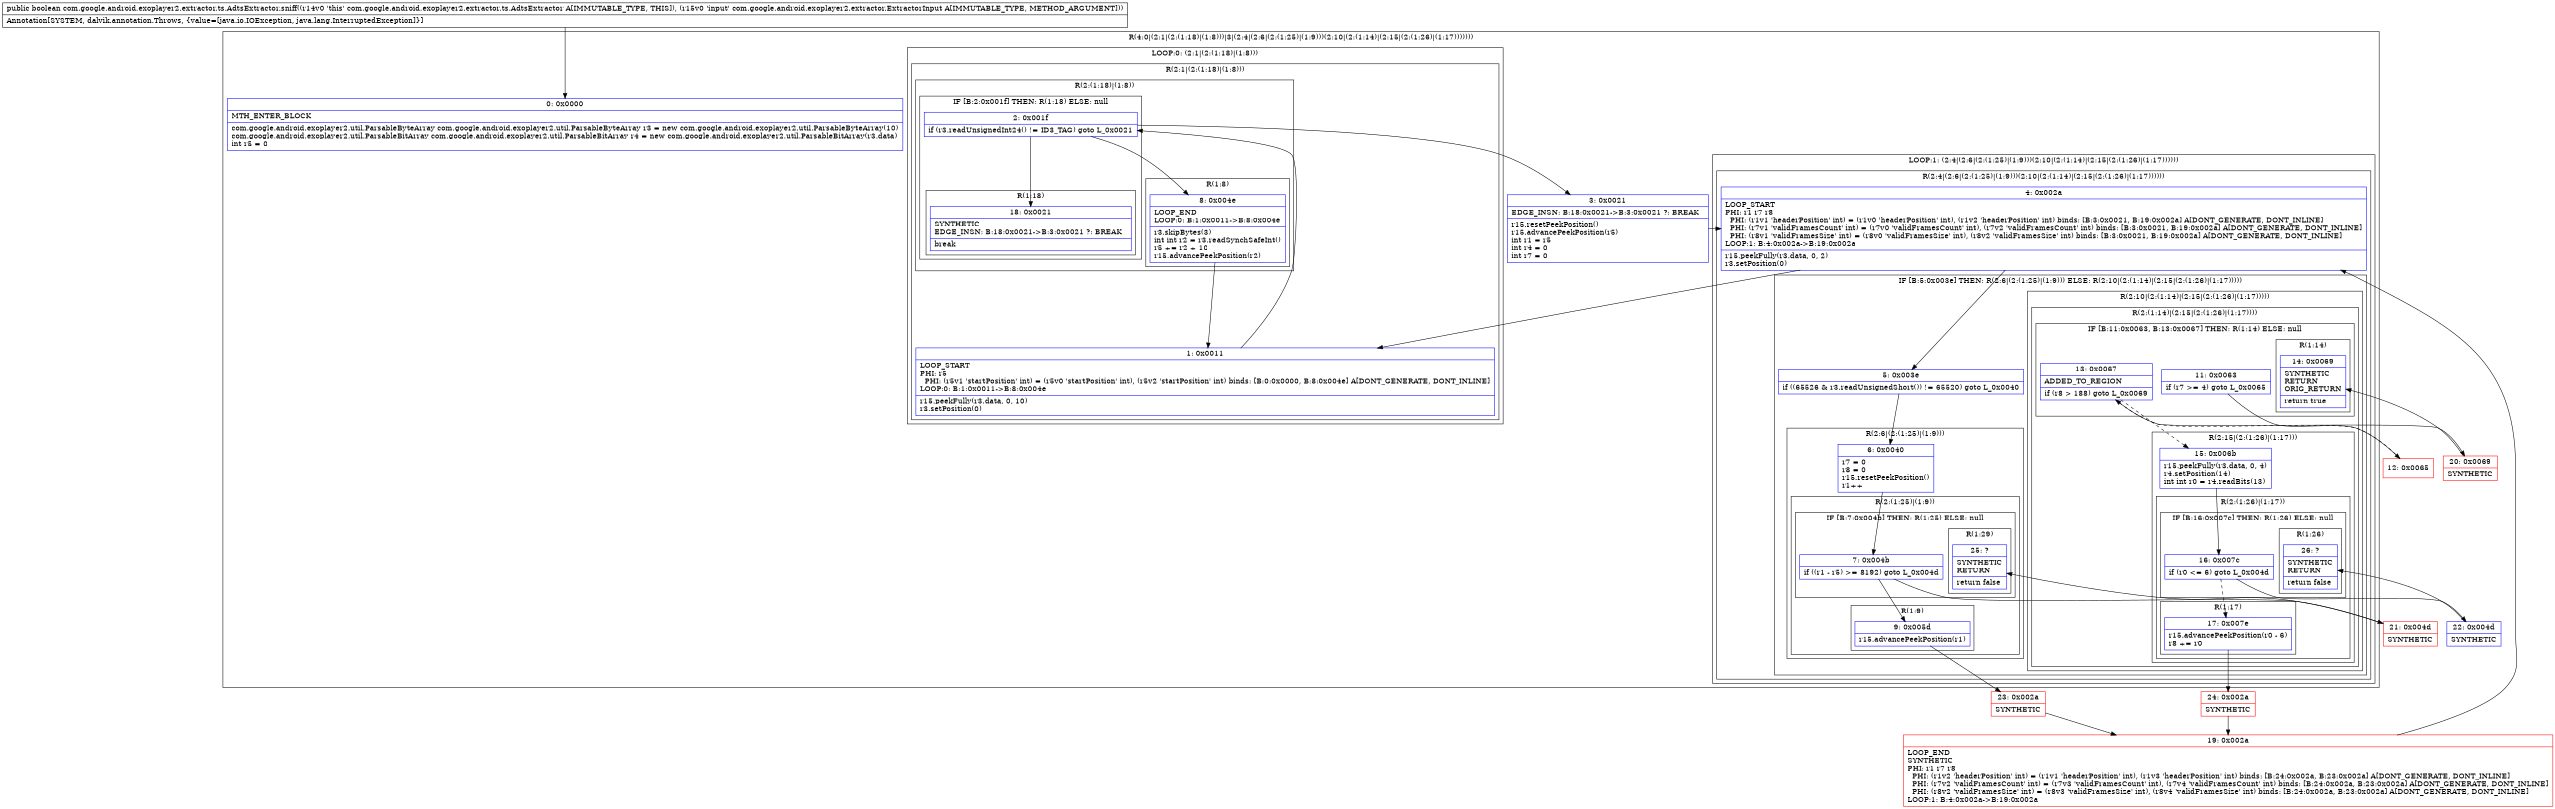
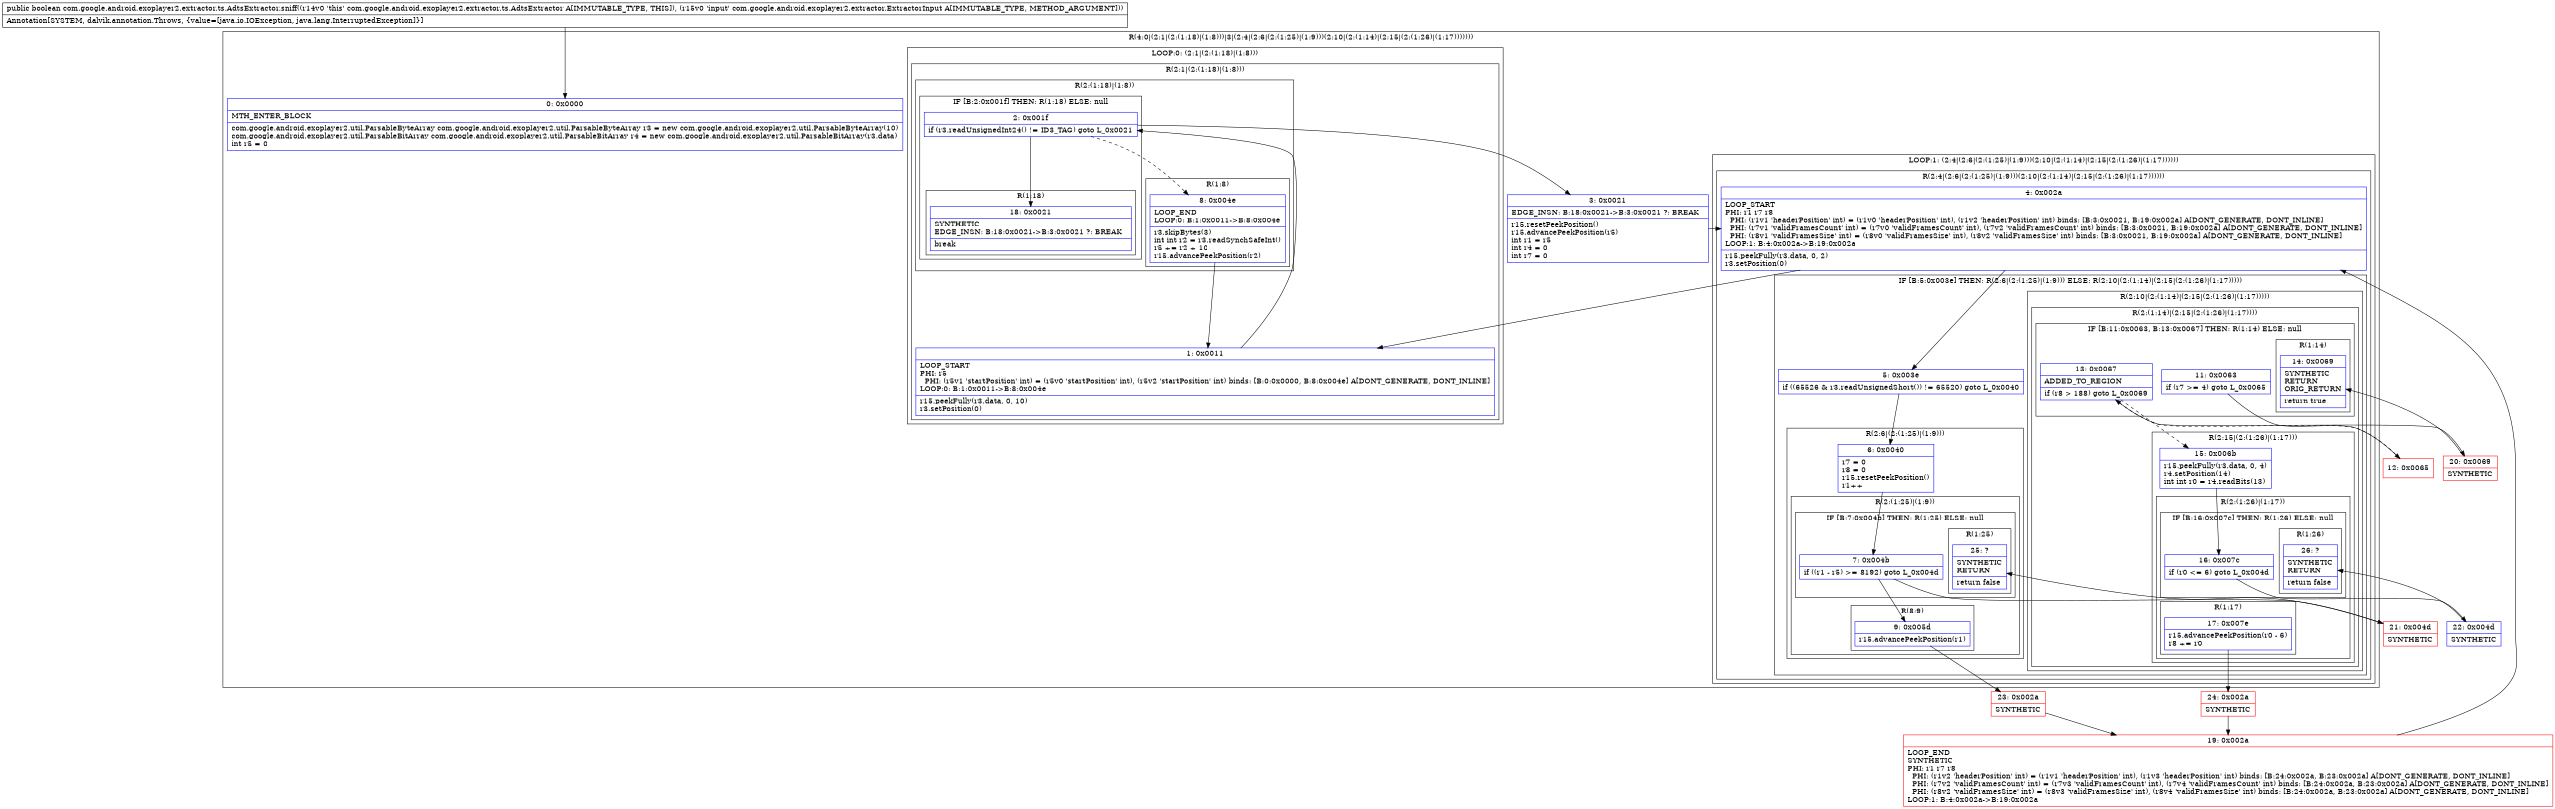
(1137, 154) -> (1137, 154)
(1980, 535) -> (1980, 535)
(2223, 594) -> none
(1913, 611) -> (1913, 611)
